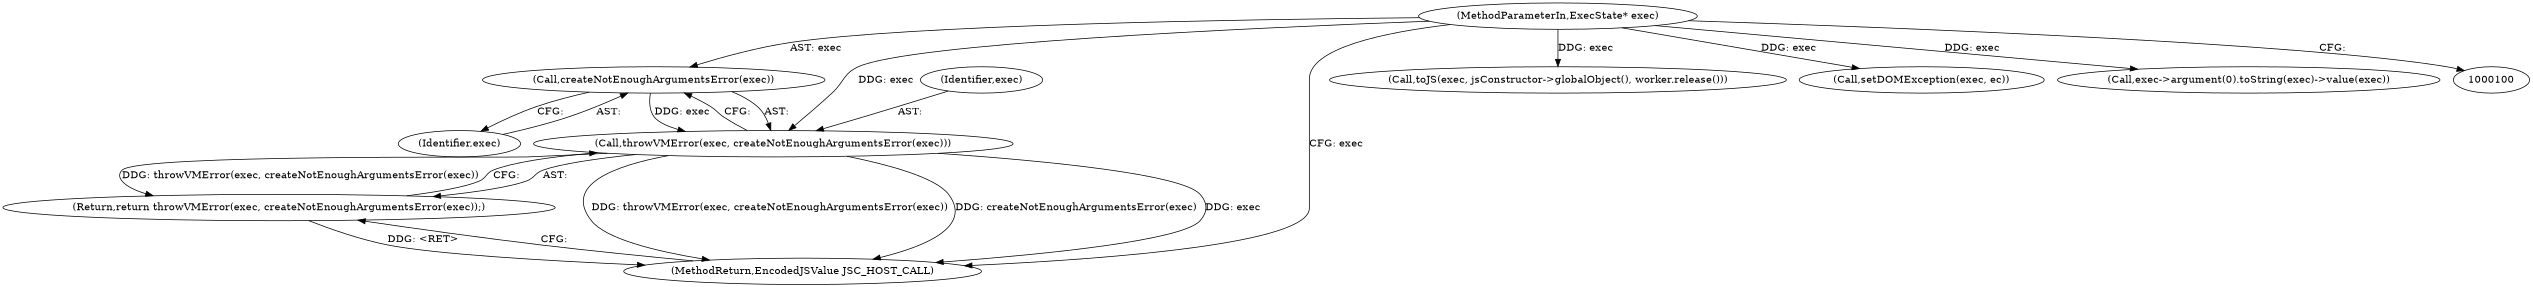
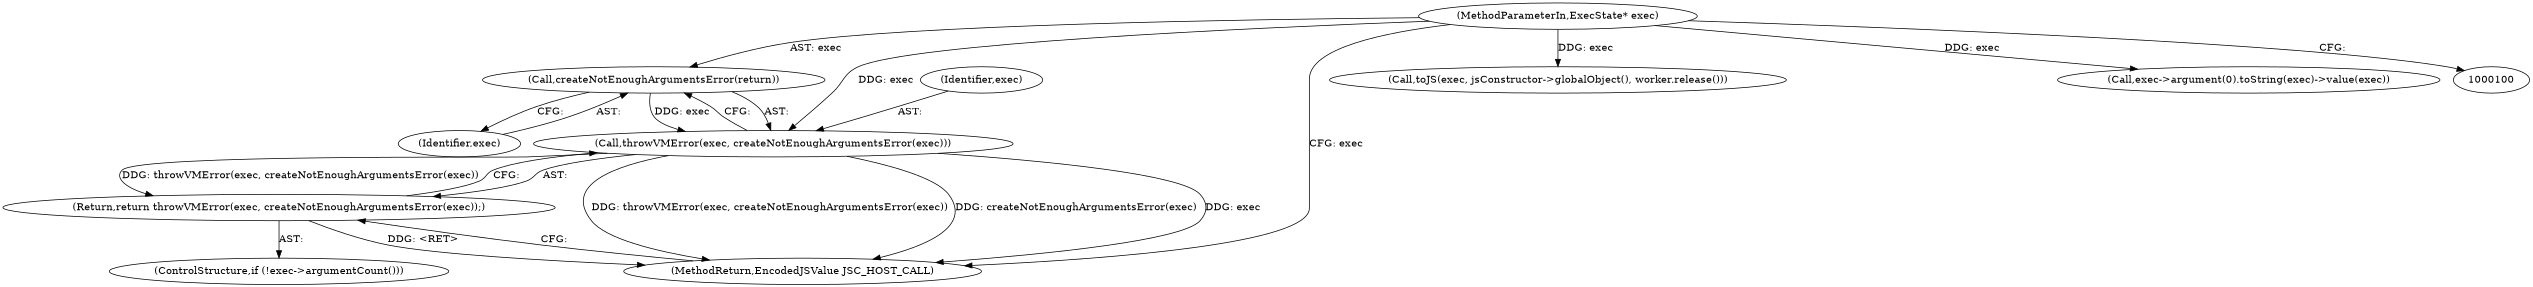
(654, 80) -> (654, 80)
(1922, 80) -> none
none -> (279, 271)
